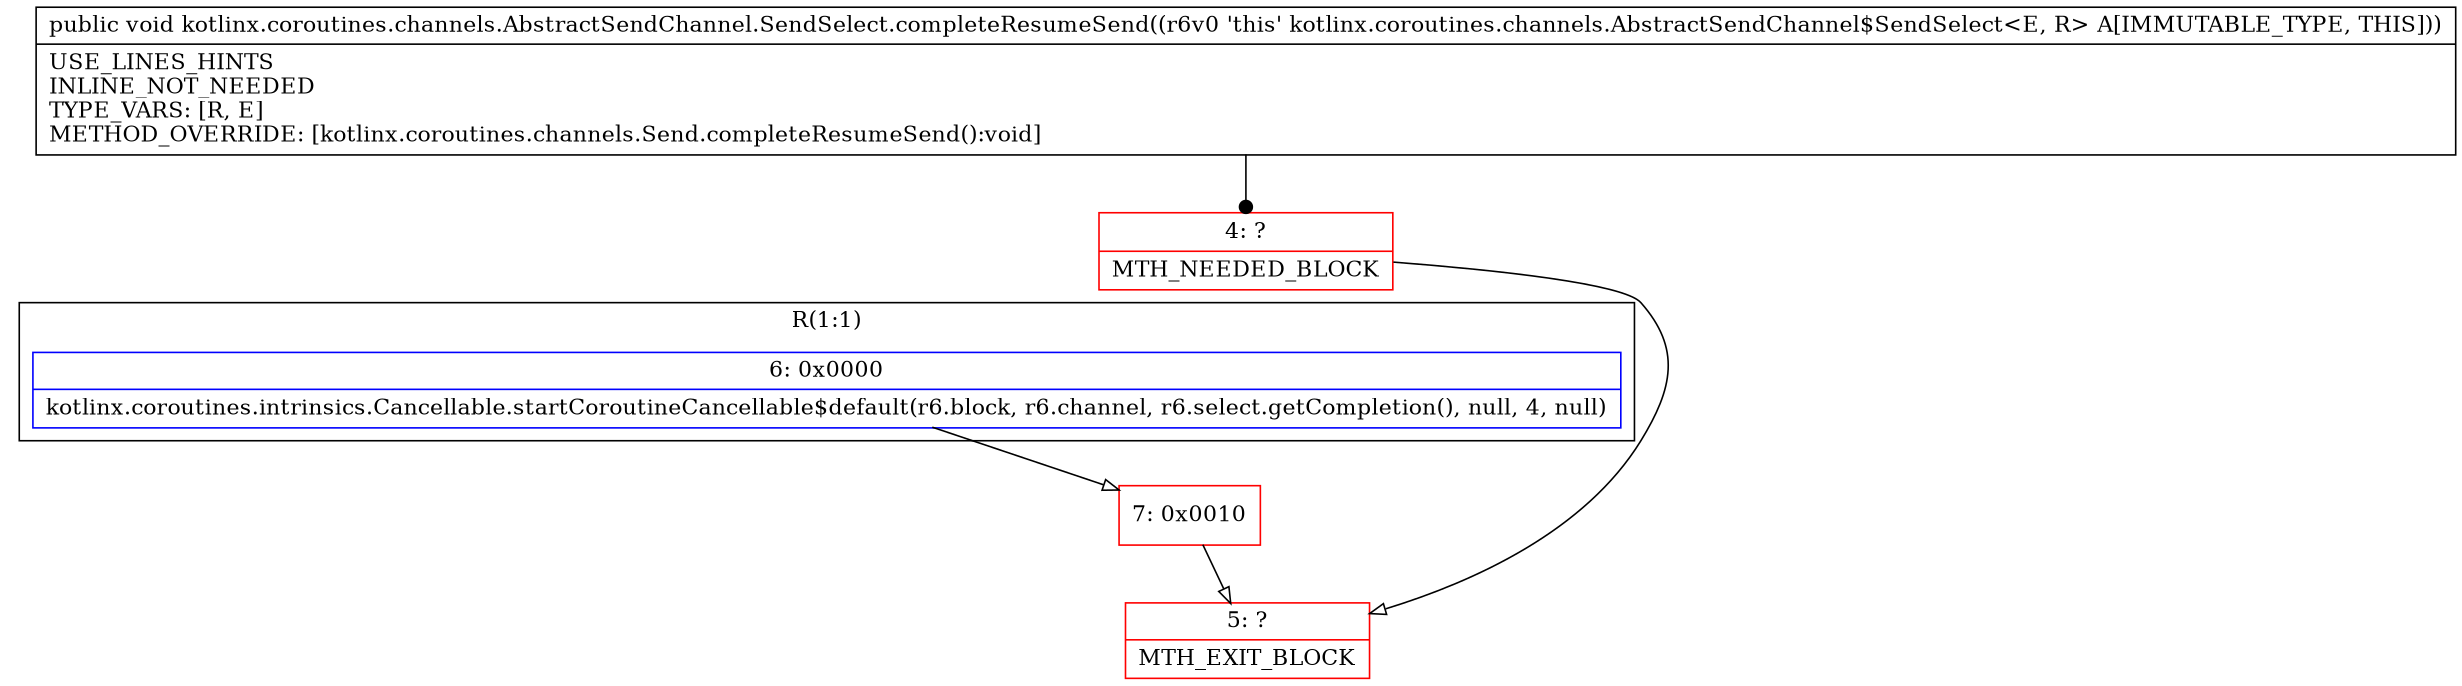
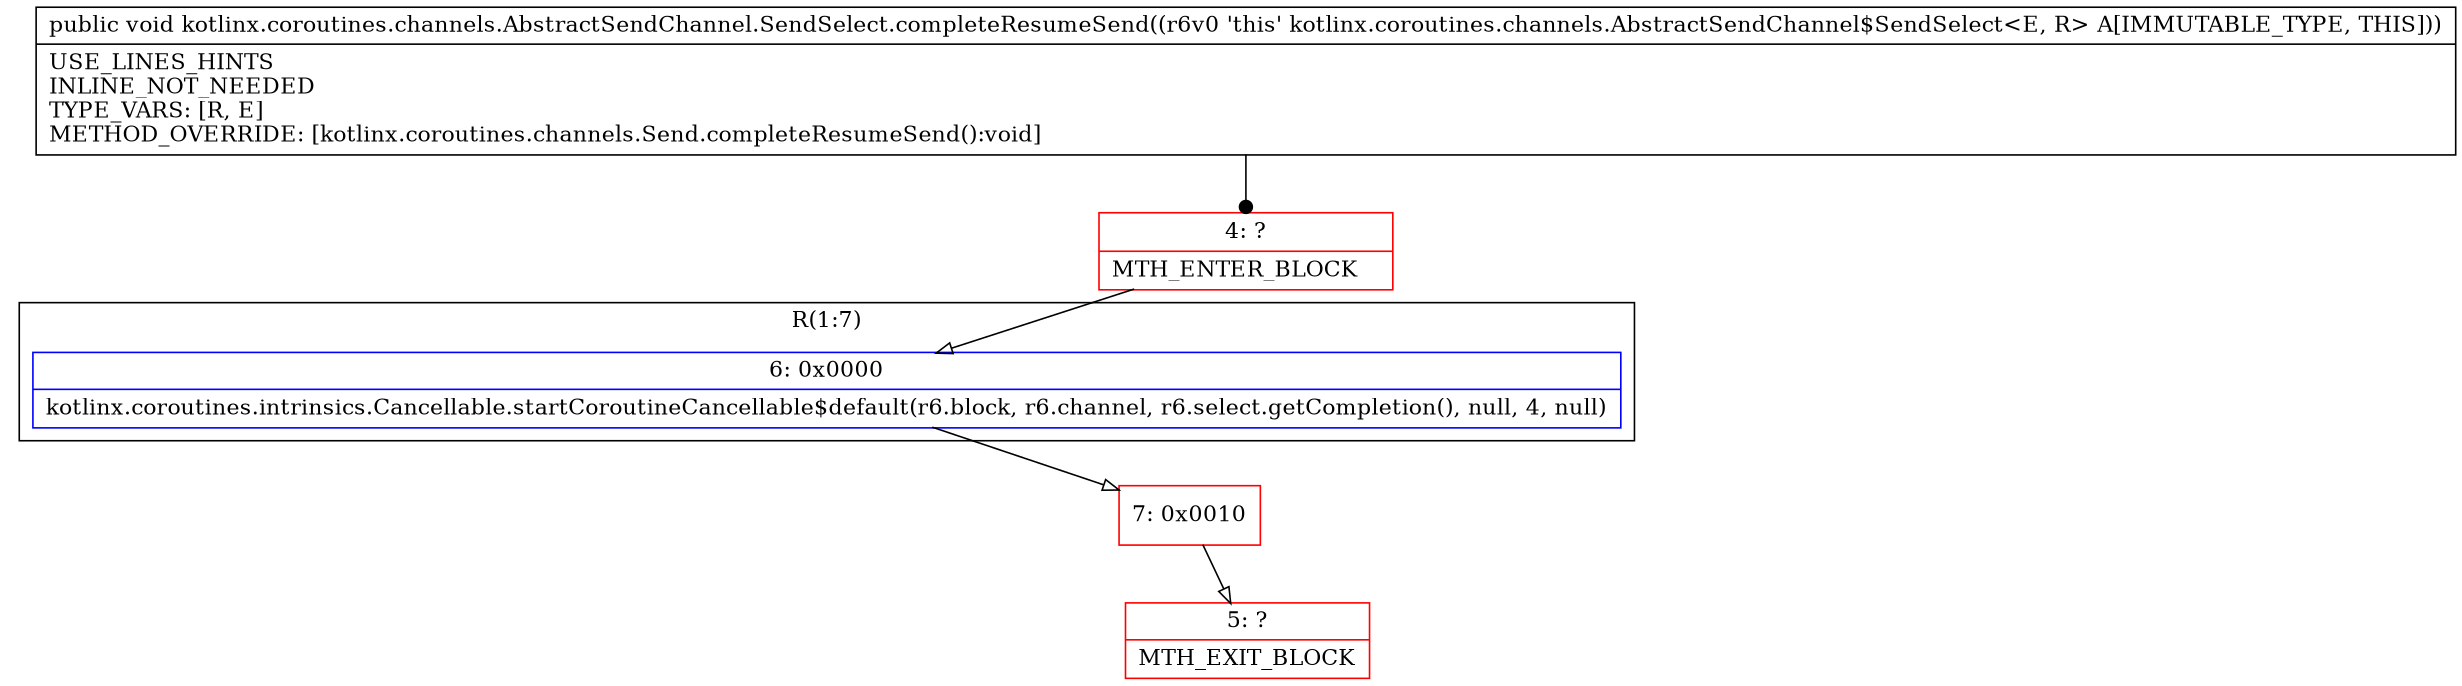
(1246, 270) -> (1235, 270)
(827, 321) -> (827, 321)
(1661, 400) -> (1043, 319)
